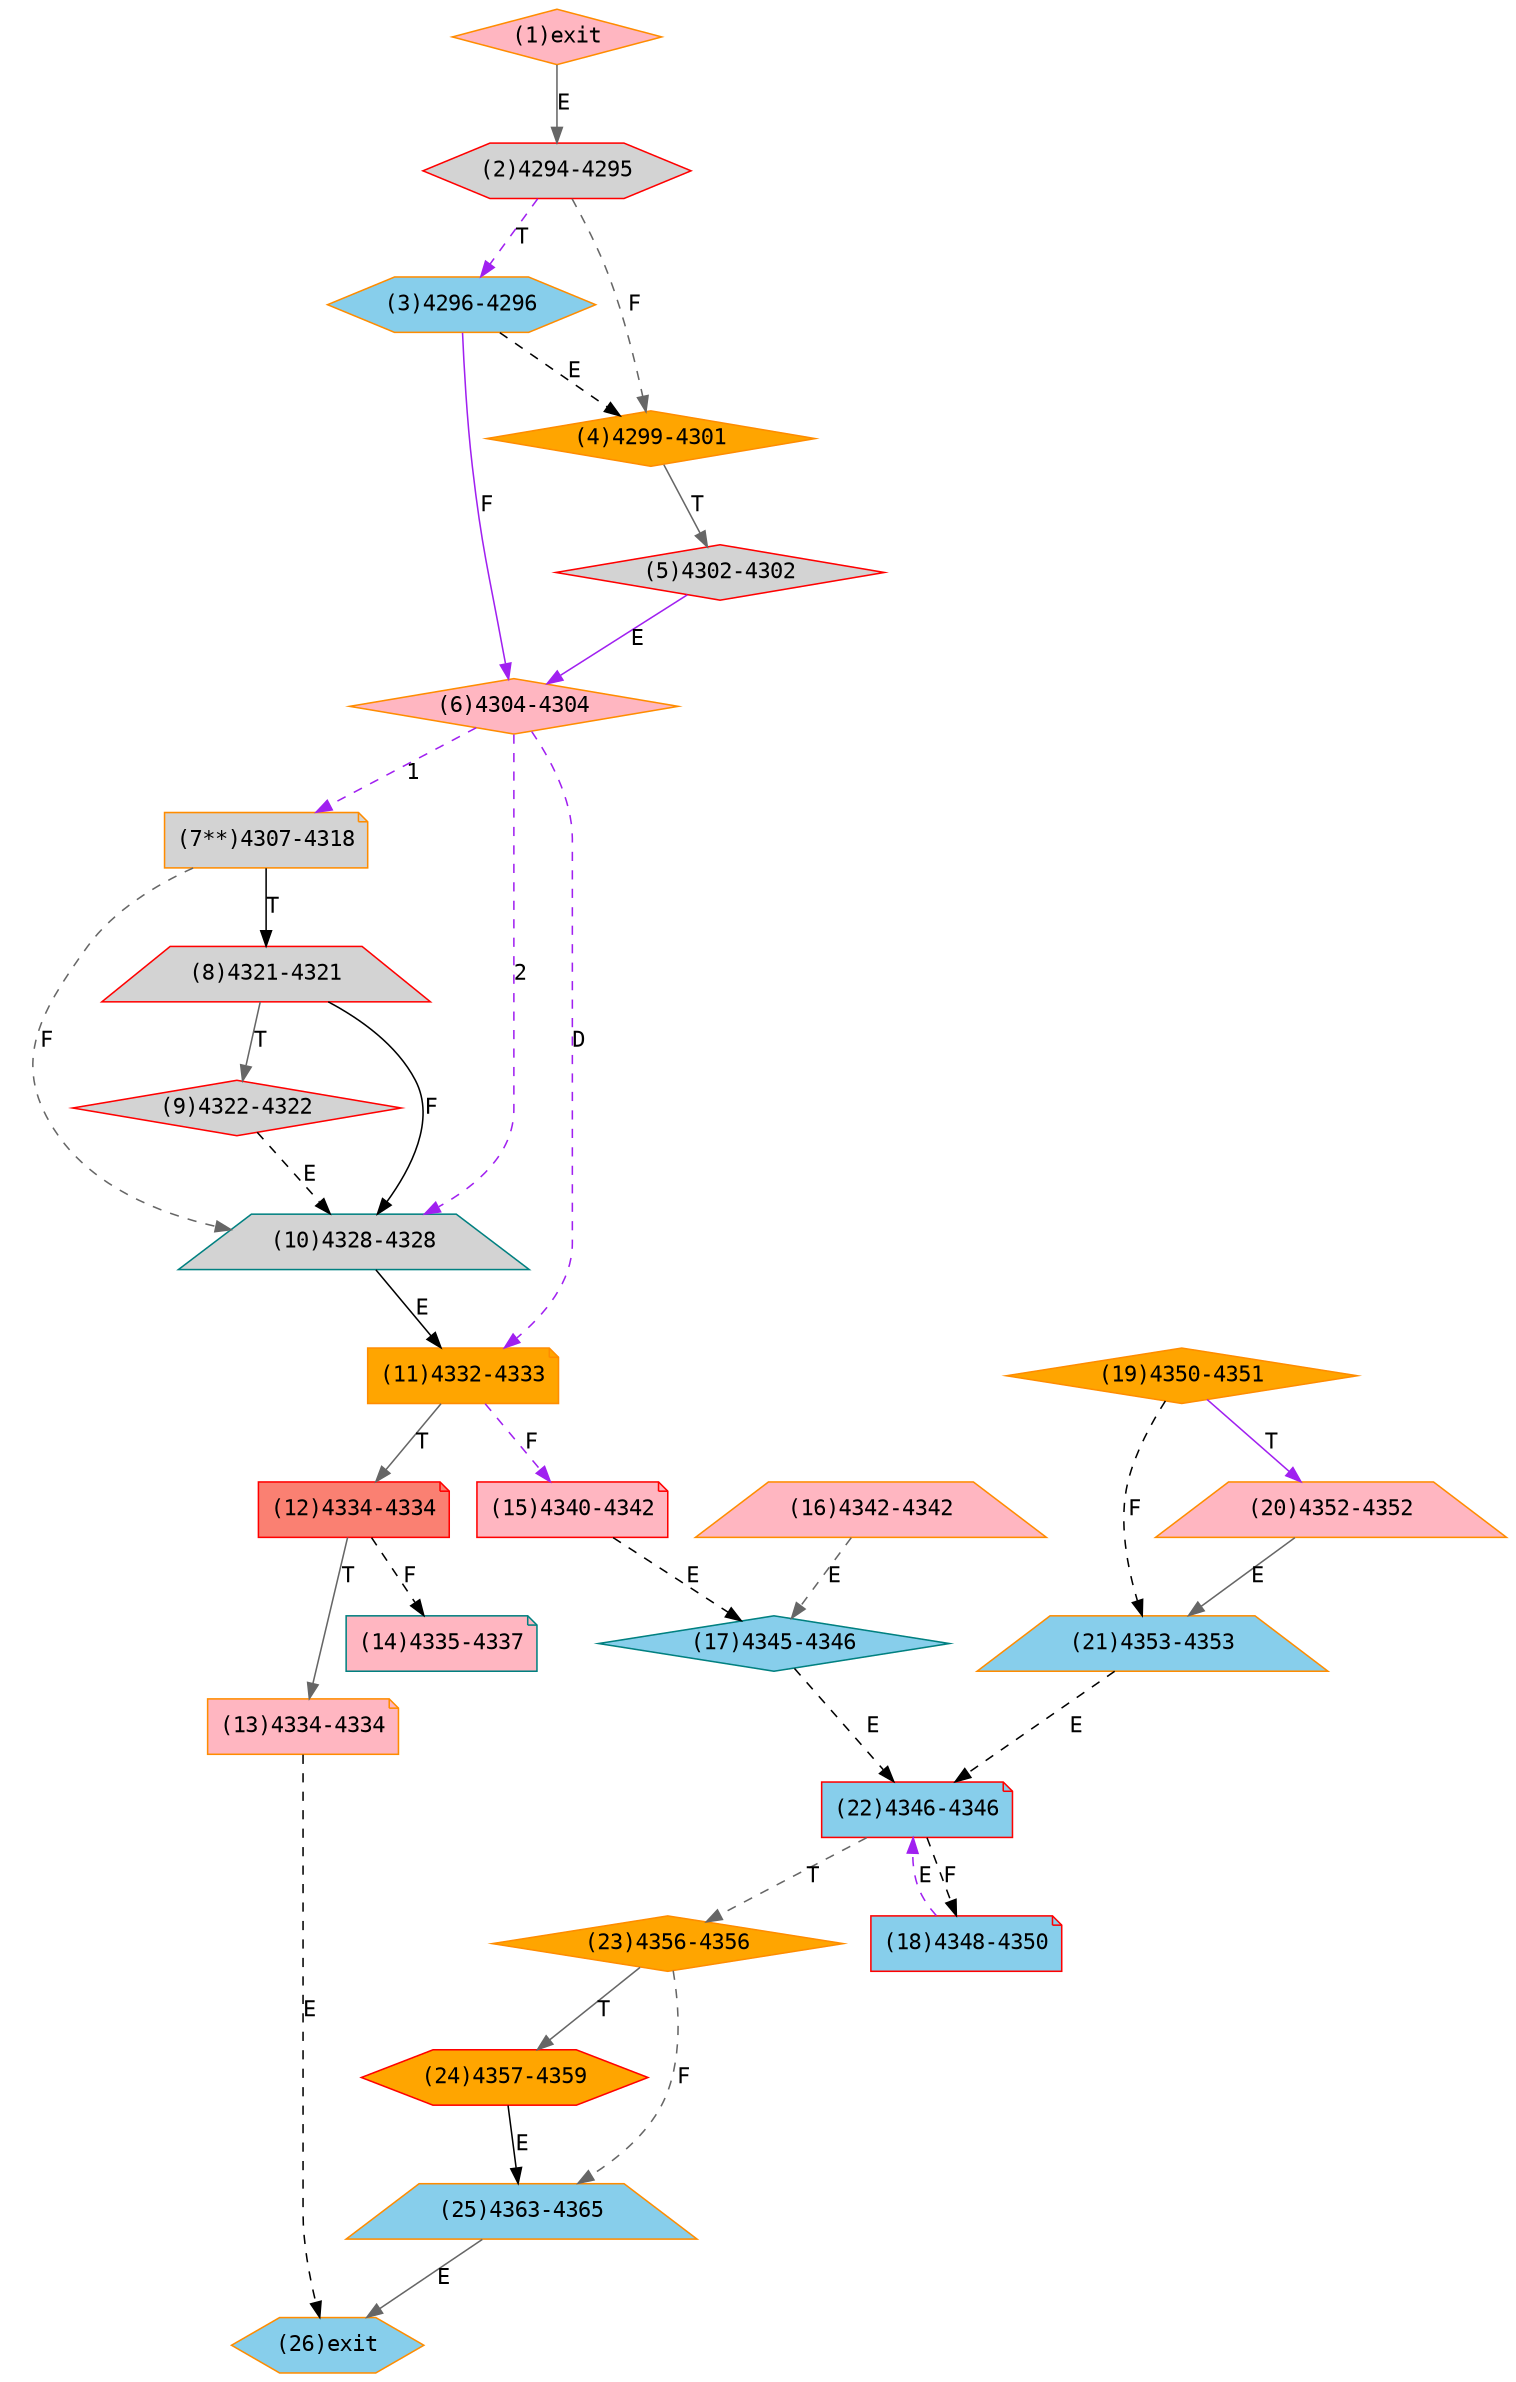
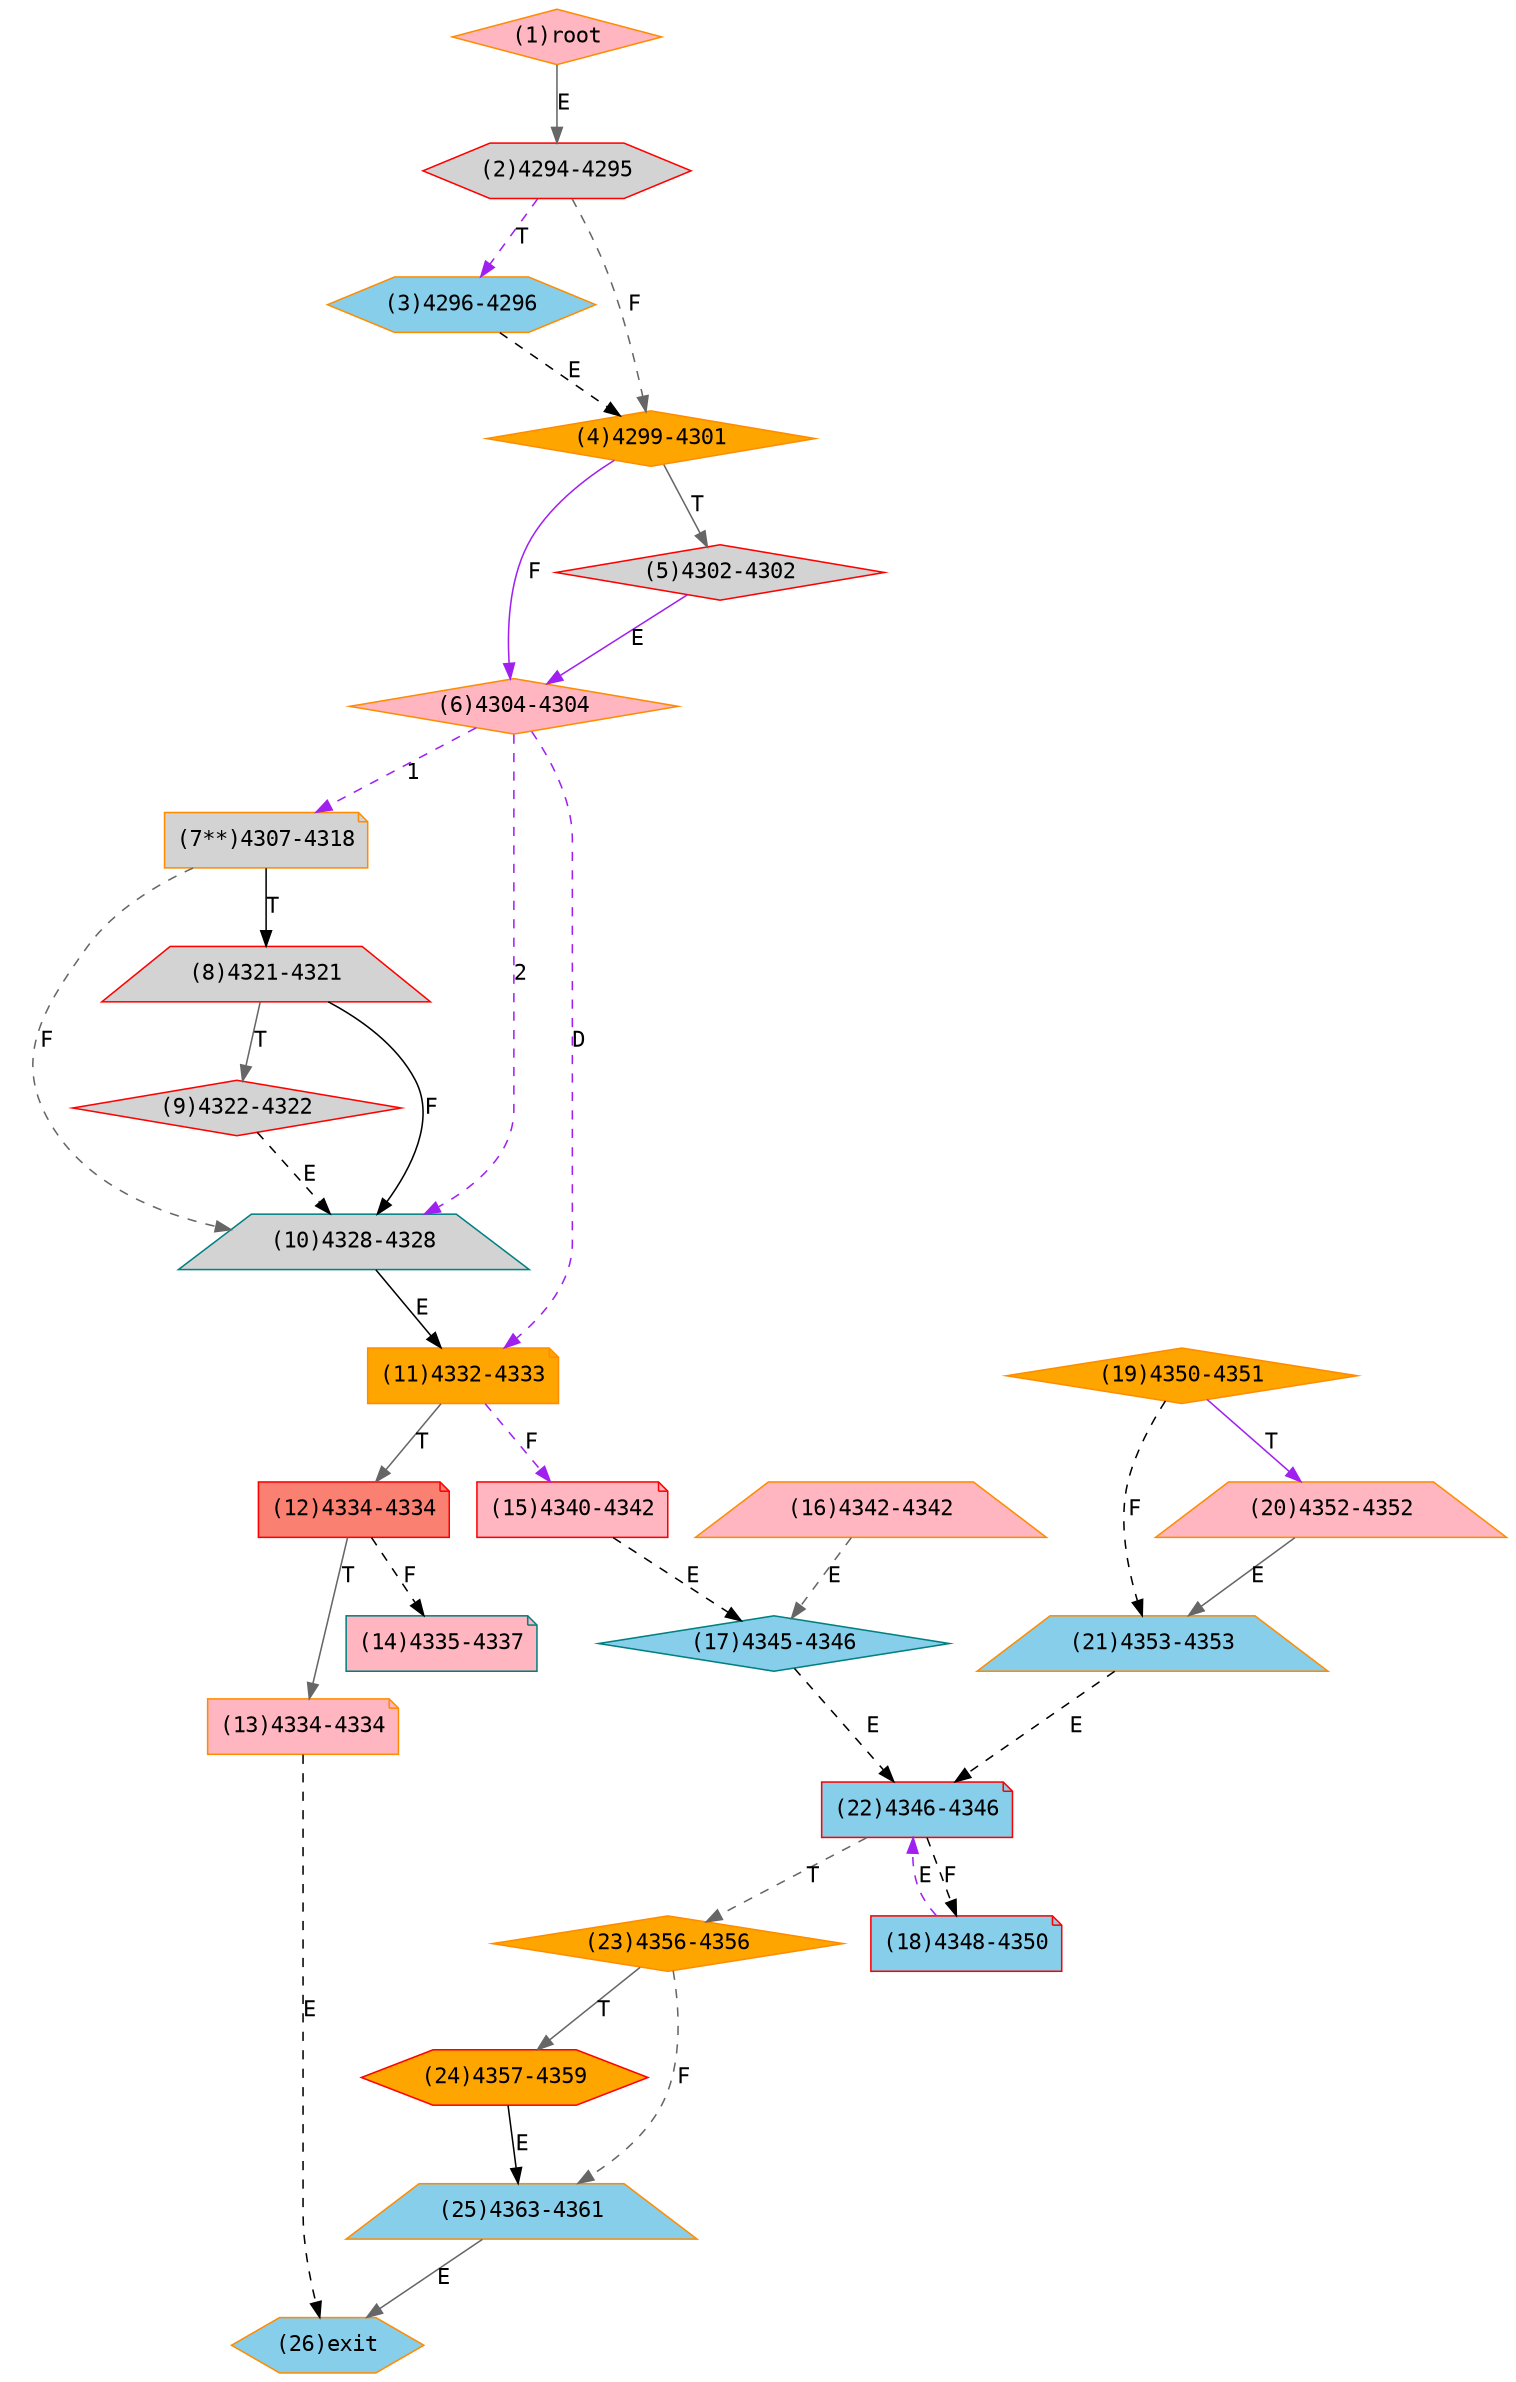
(557, 37) -> (557, 37)
(476, 499) -> (528, 544)
(522, 2211) -> (522, 2211)
